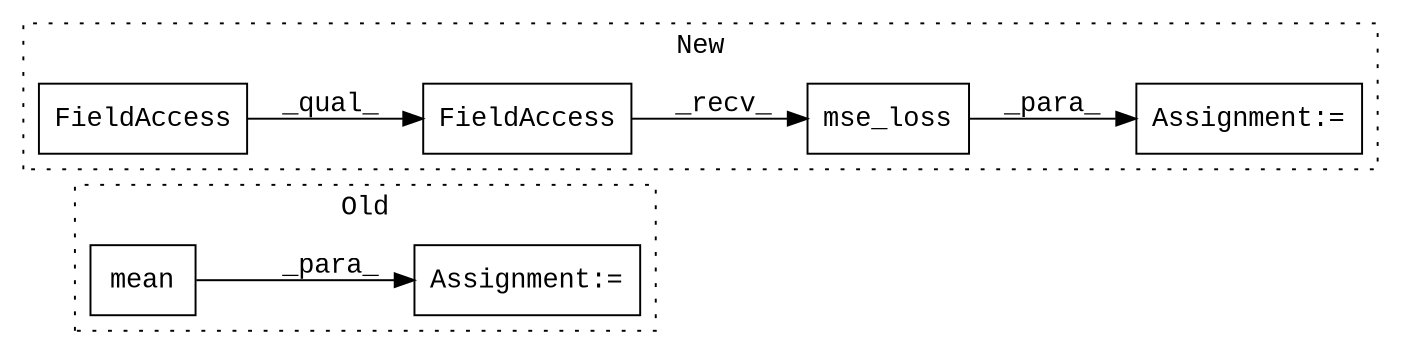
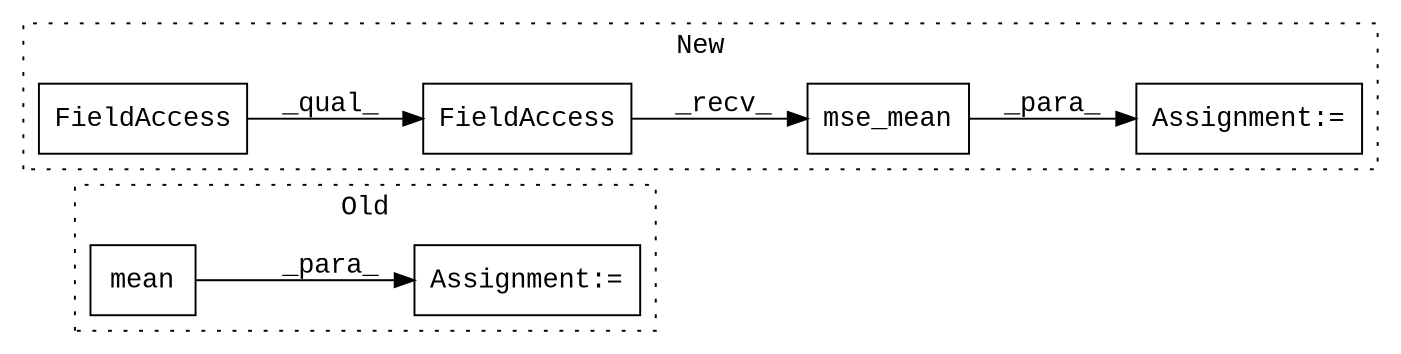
(888, 119) -> (888, 119)
